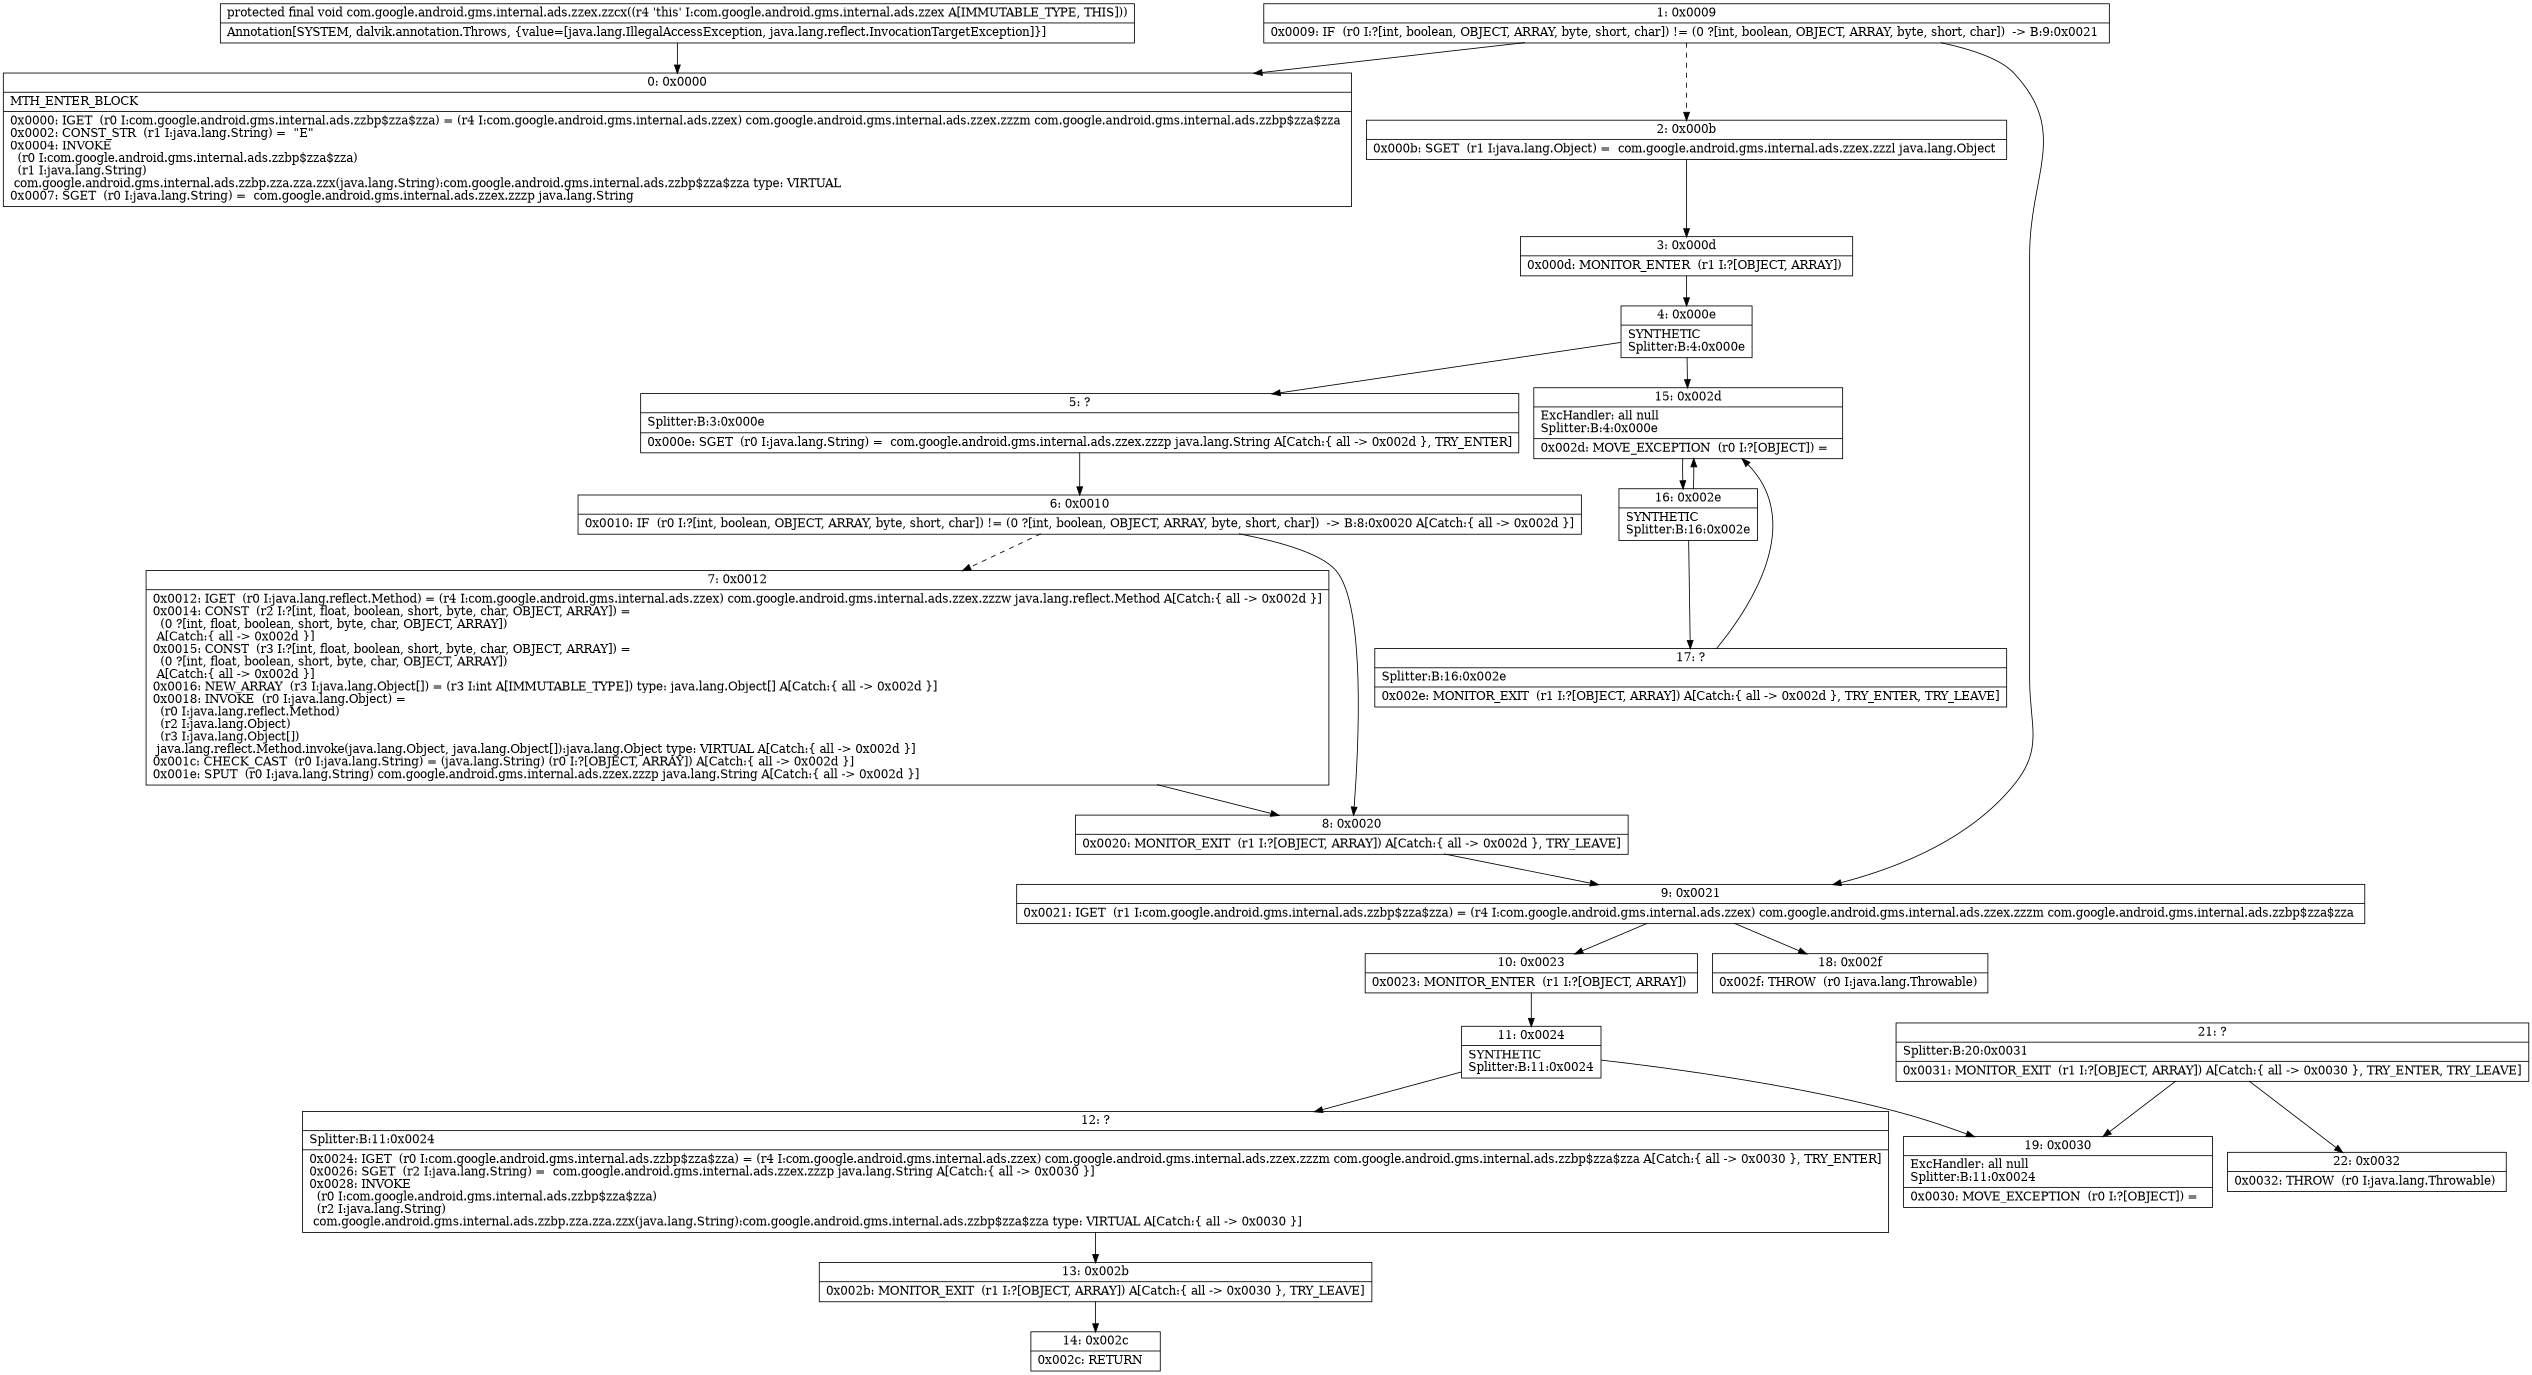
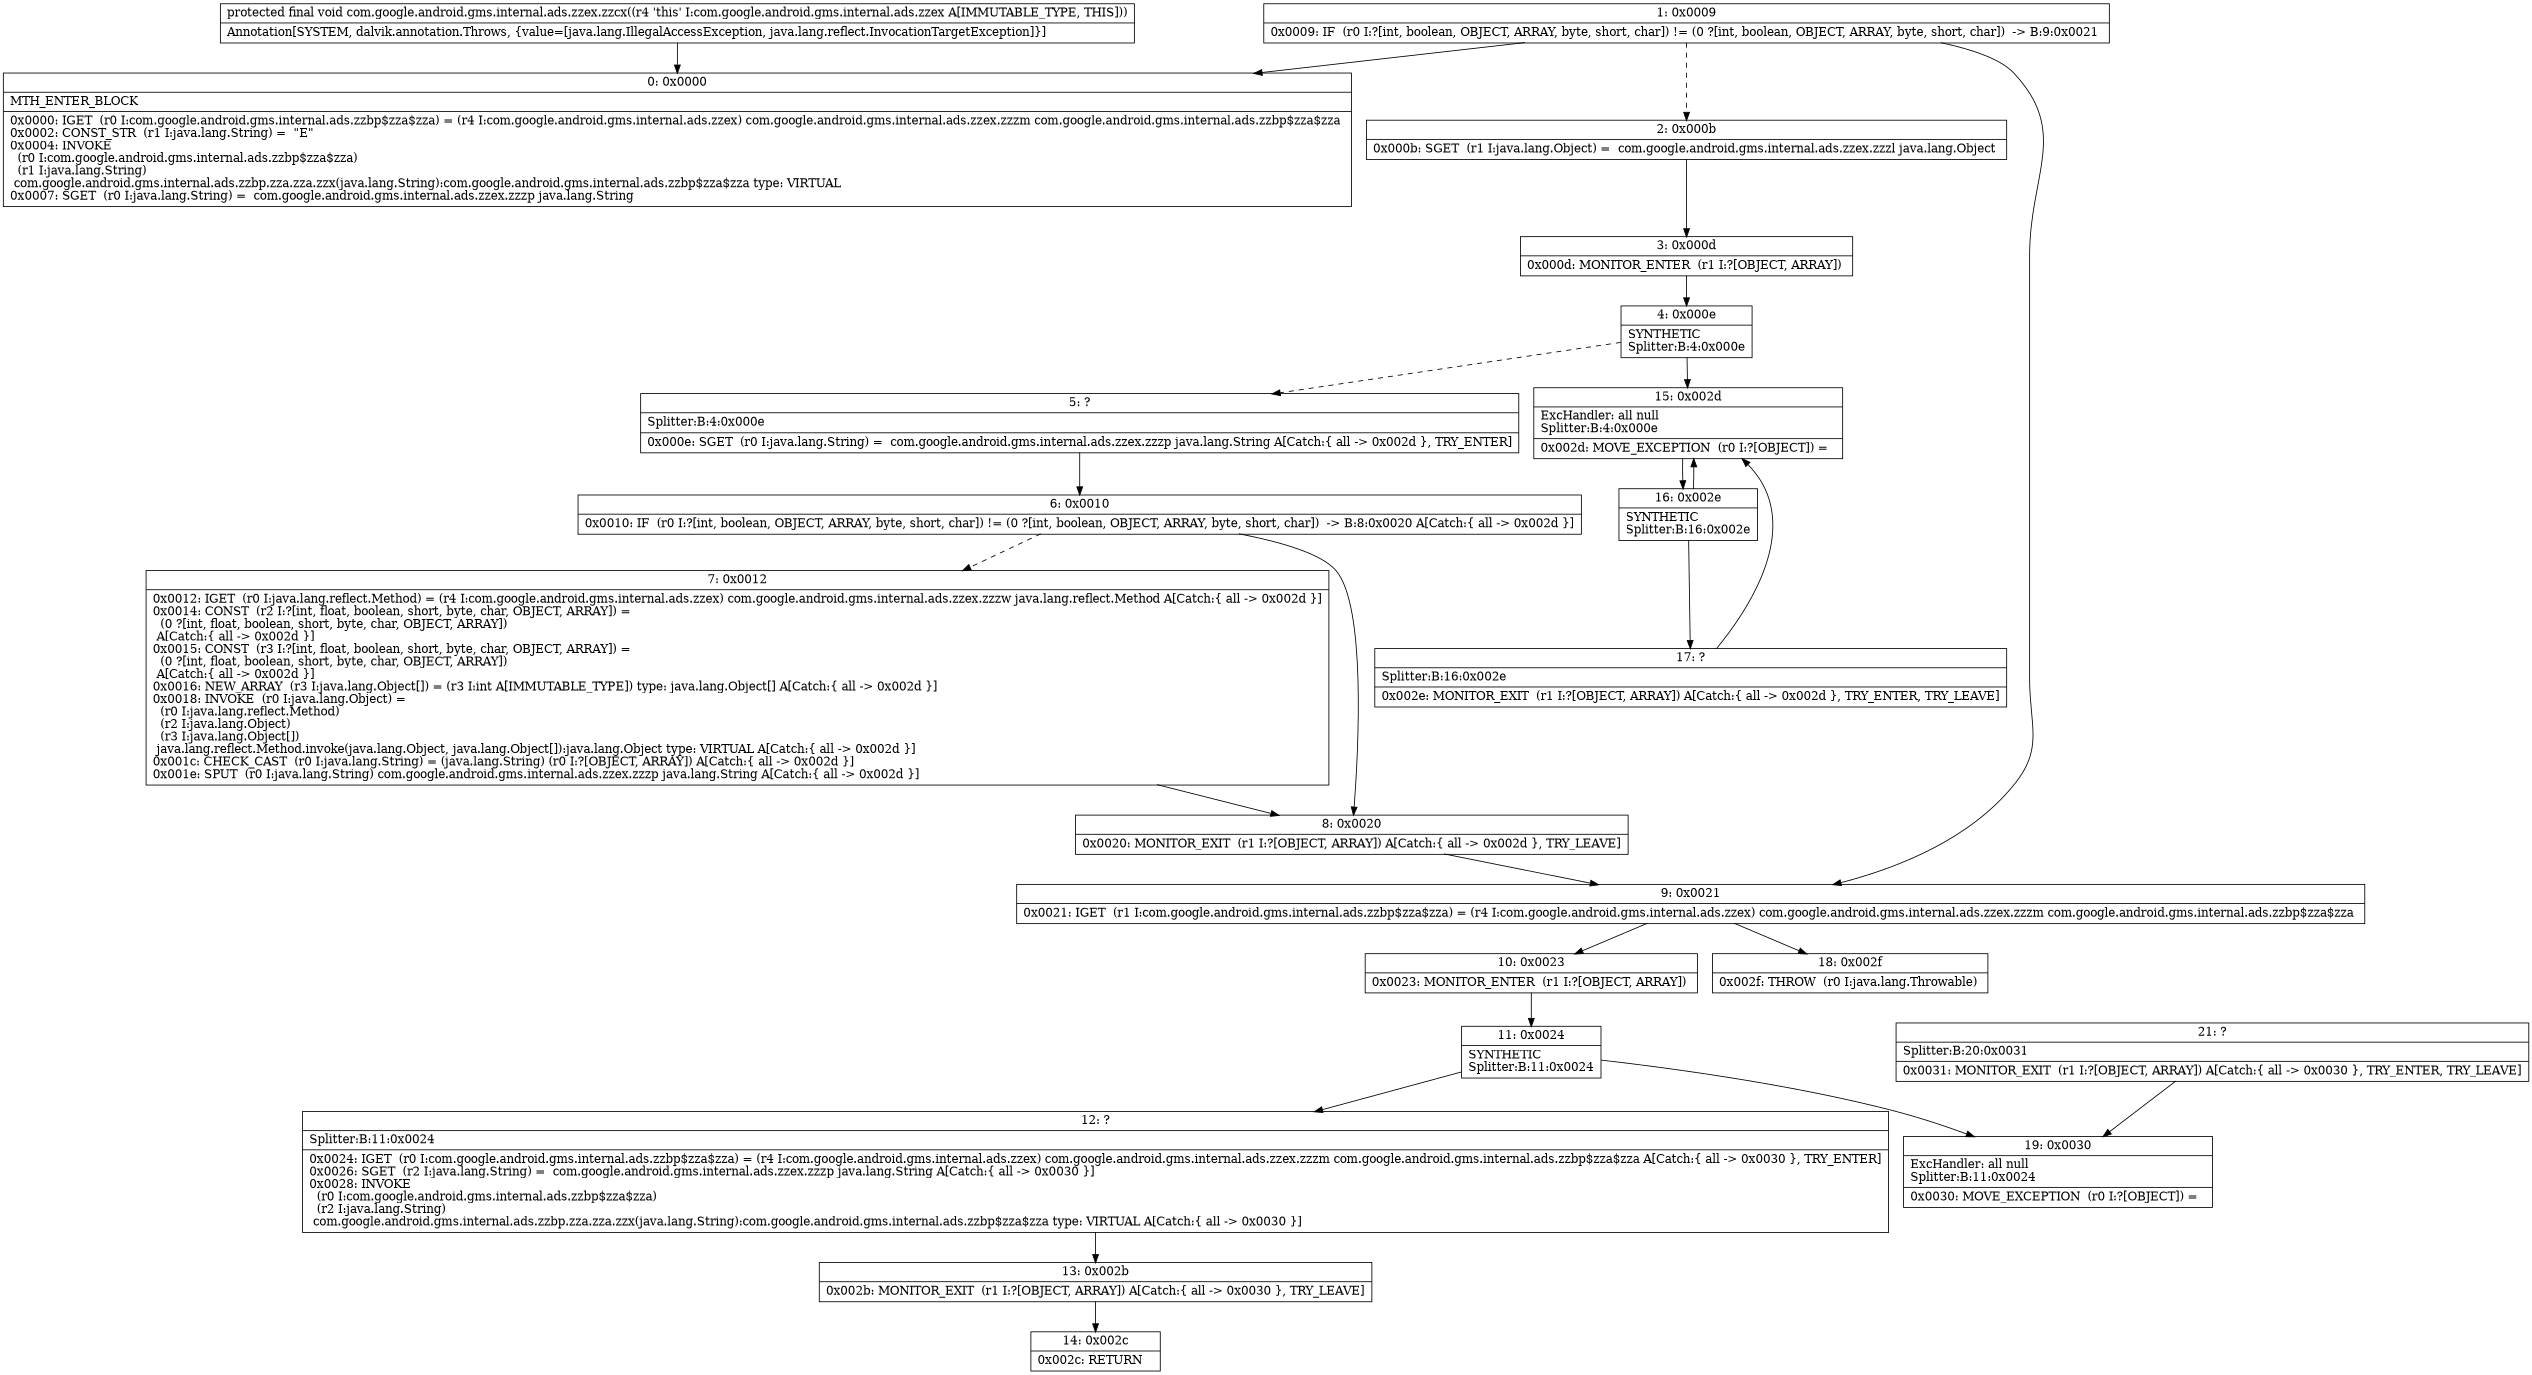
(1451, 368) -> (1451, 368)
(706, 422) -> (706, 422)
(2367, 1172) -> none
